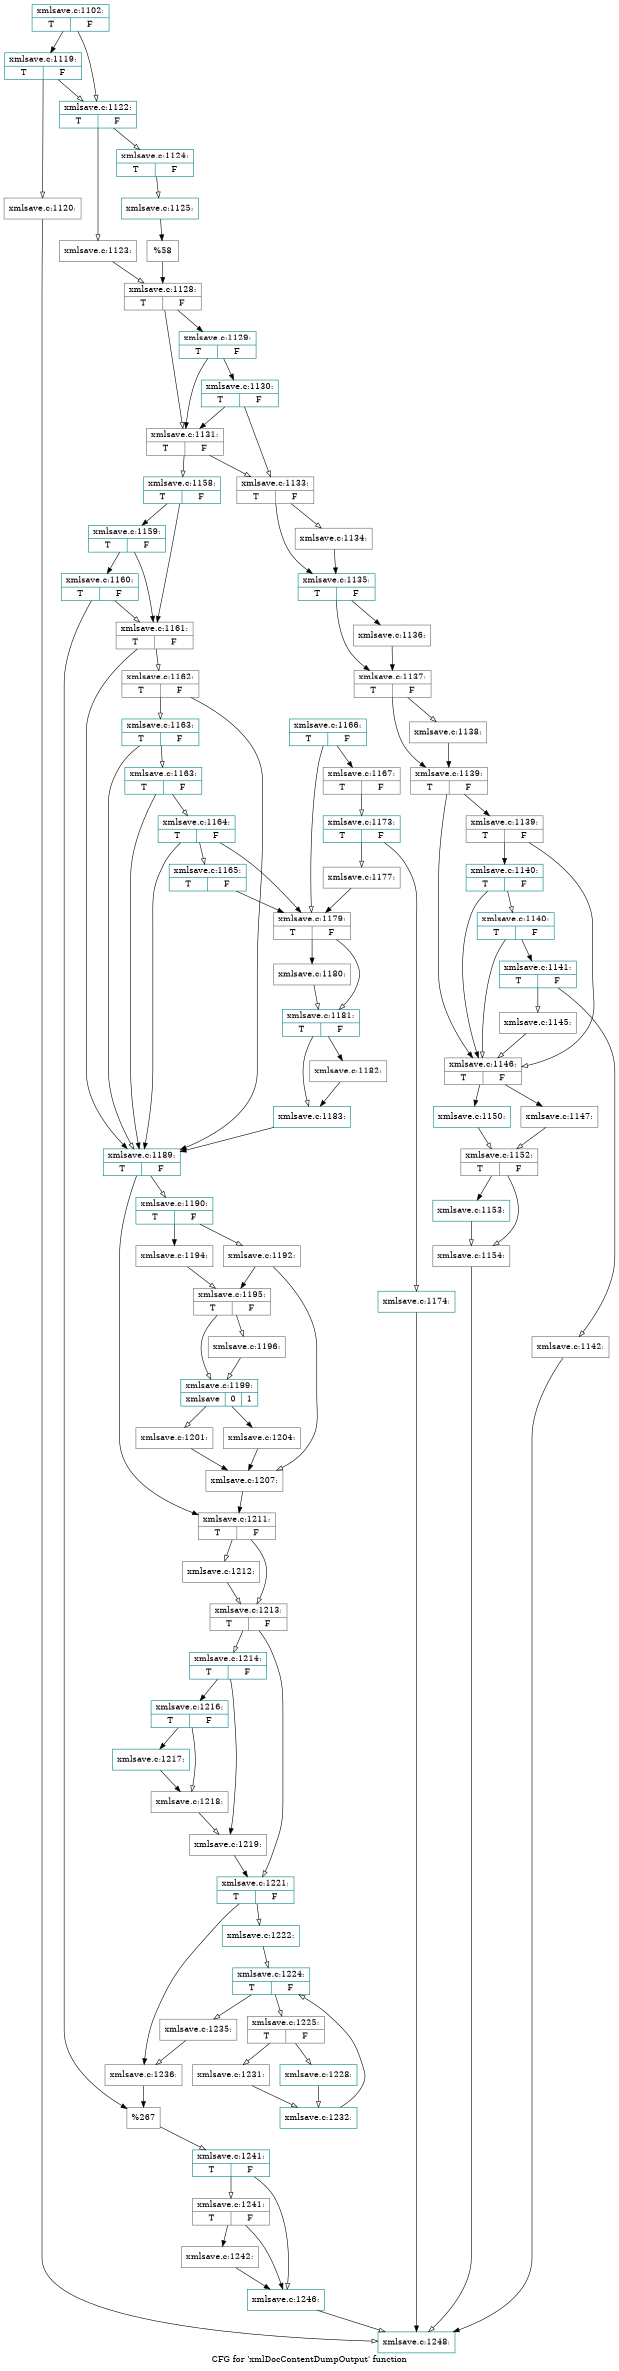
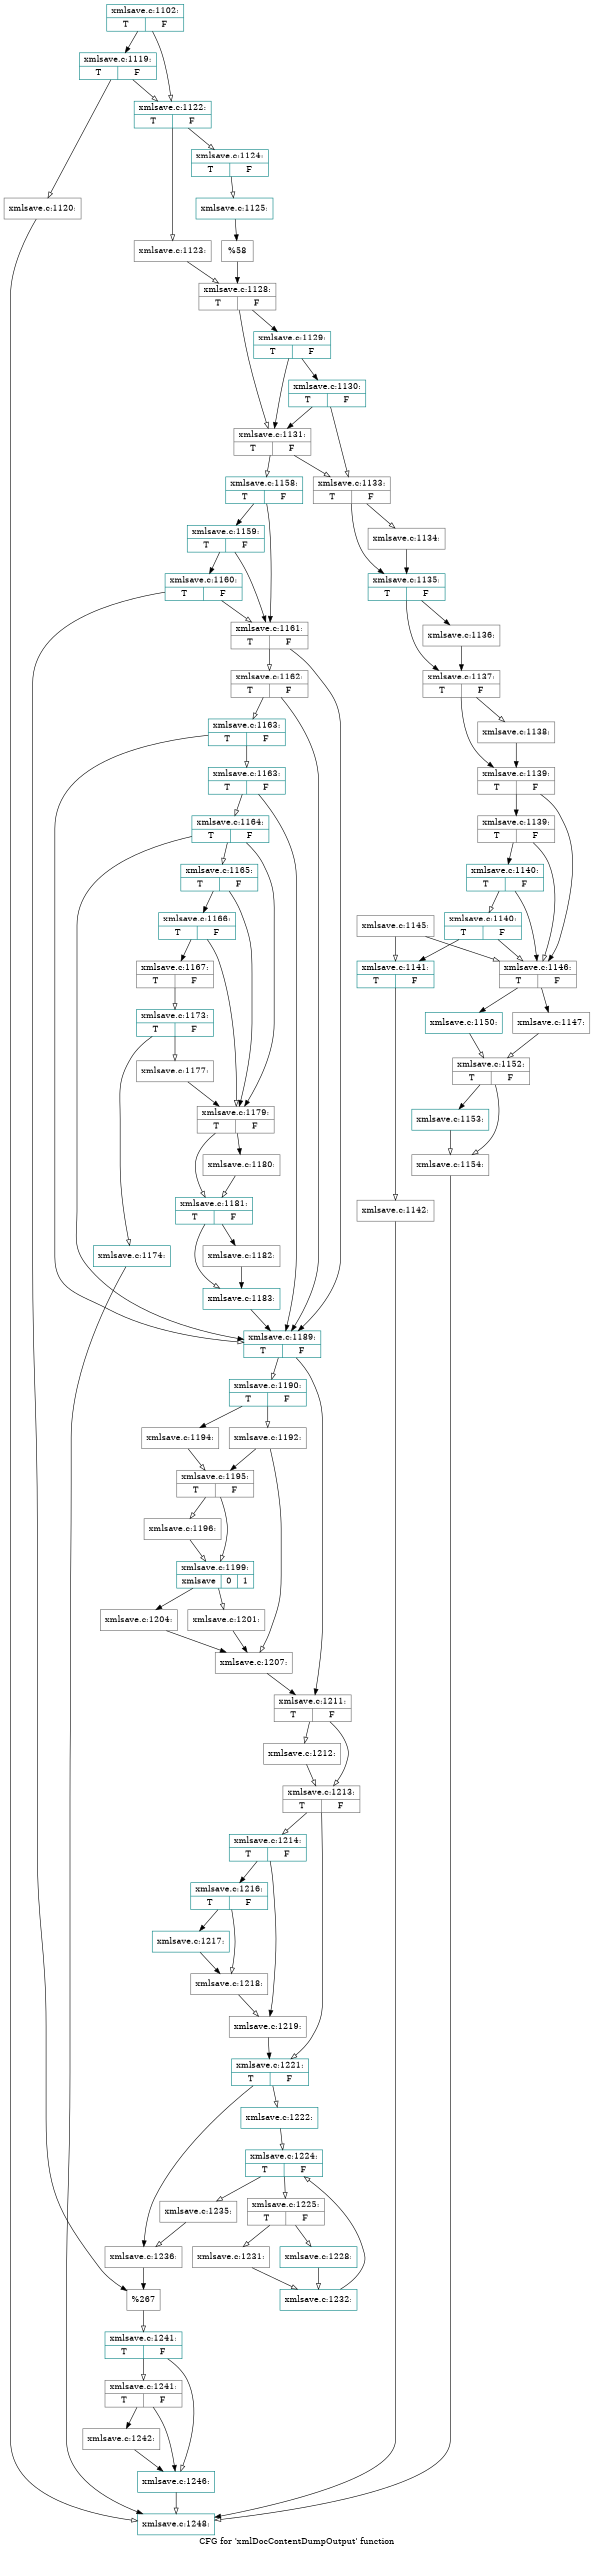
none -> (210, 899)
(538, 997) -> (396, 946)
